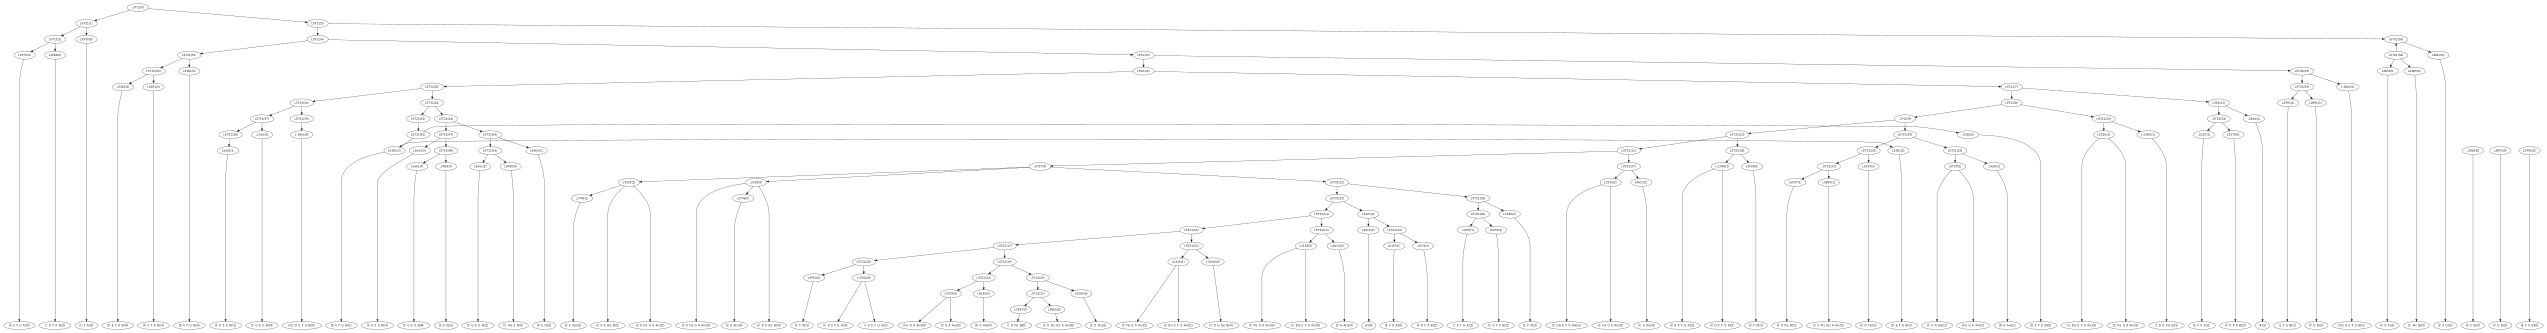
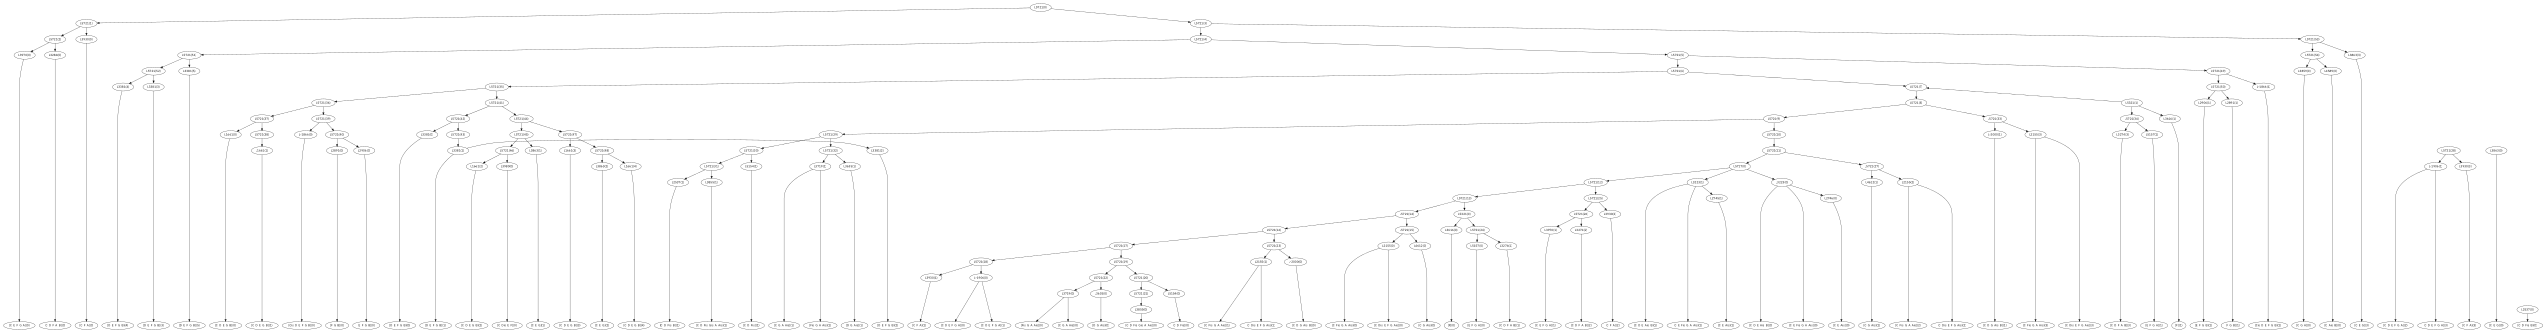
(2396, 48) -> (2312, 46)
(2114, 95) -> (2025, 95)
(1190, 124) -> (444, 126)
none -> (337, 135)
(1737, 142) -> none
(1030, 301) -> none
